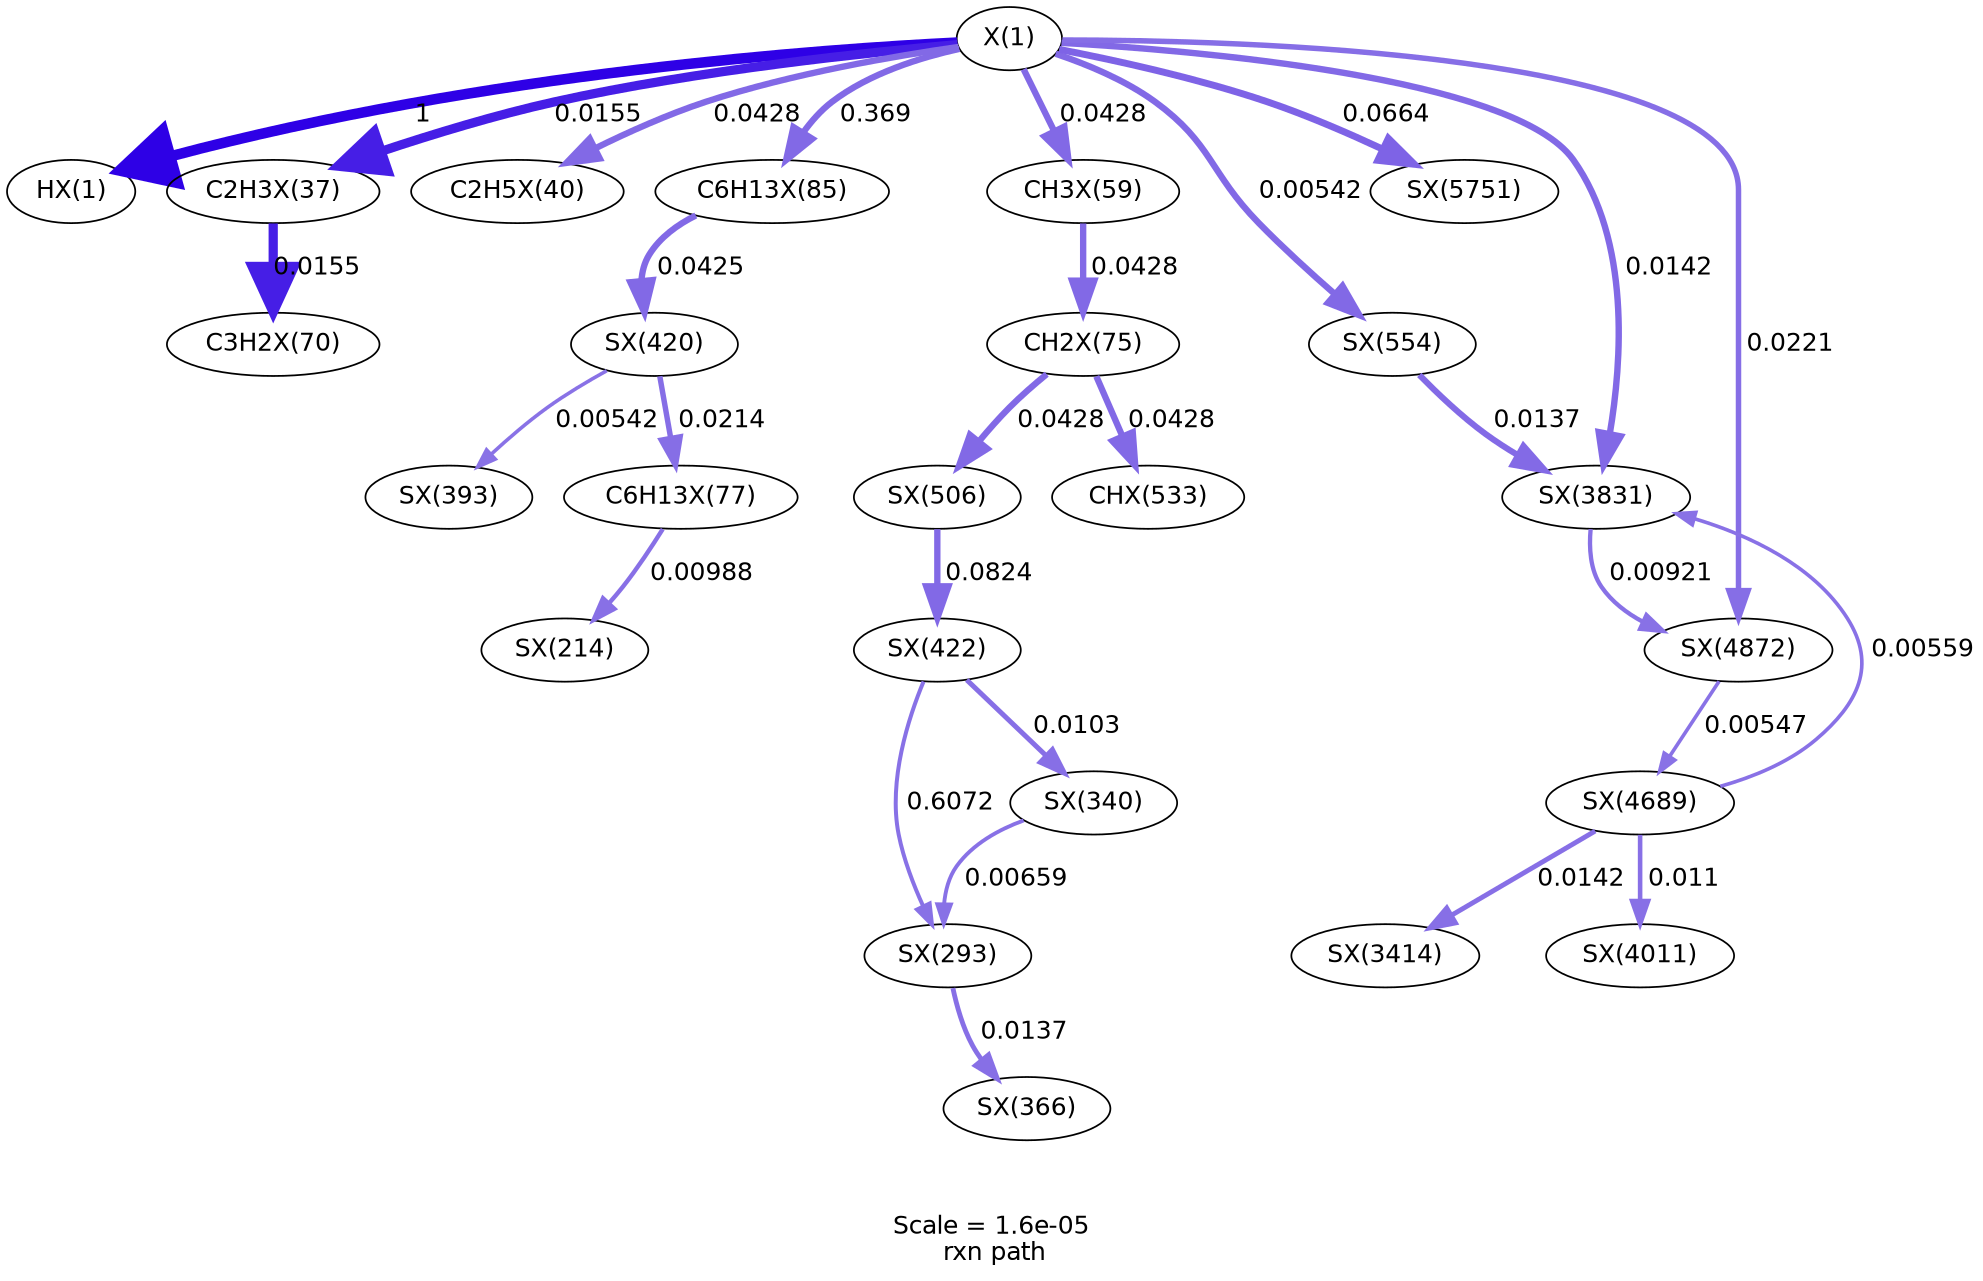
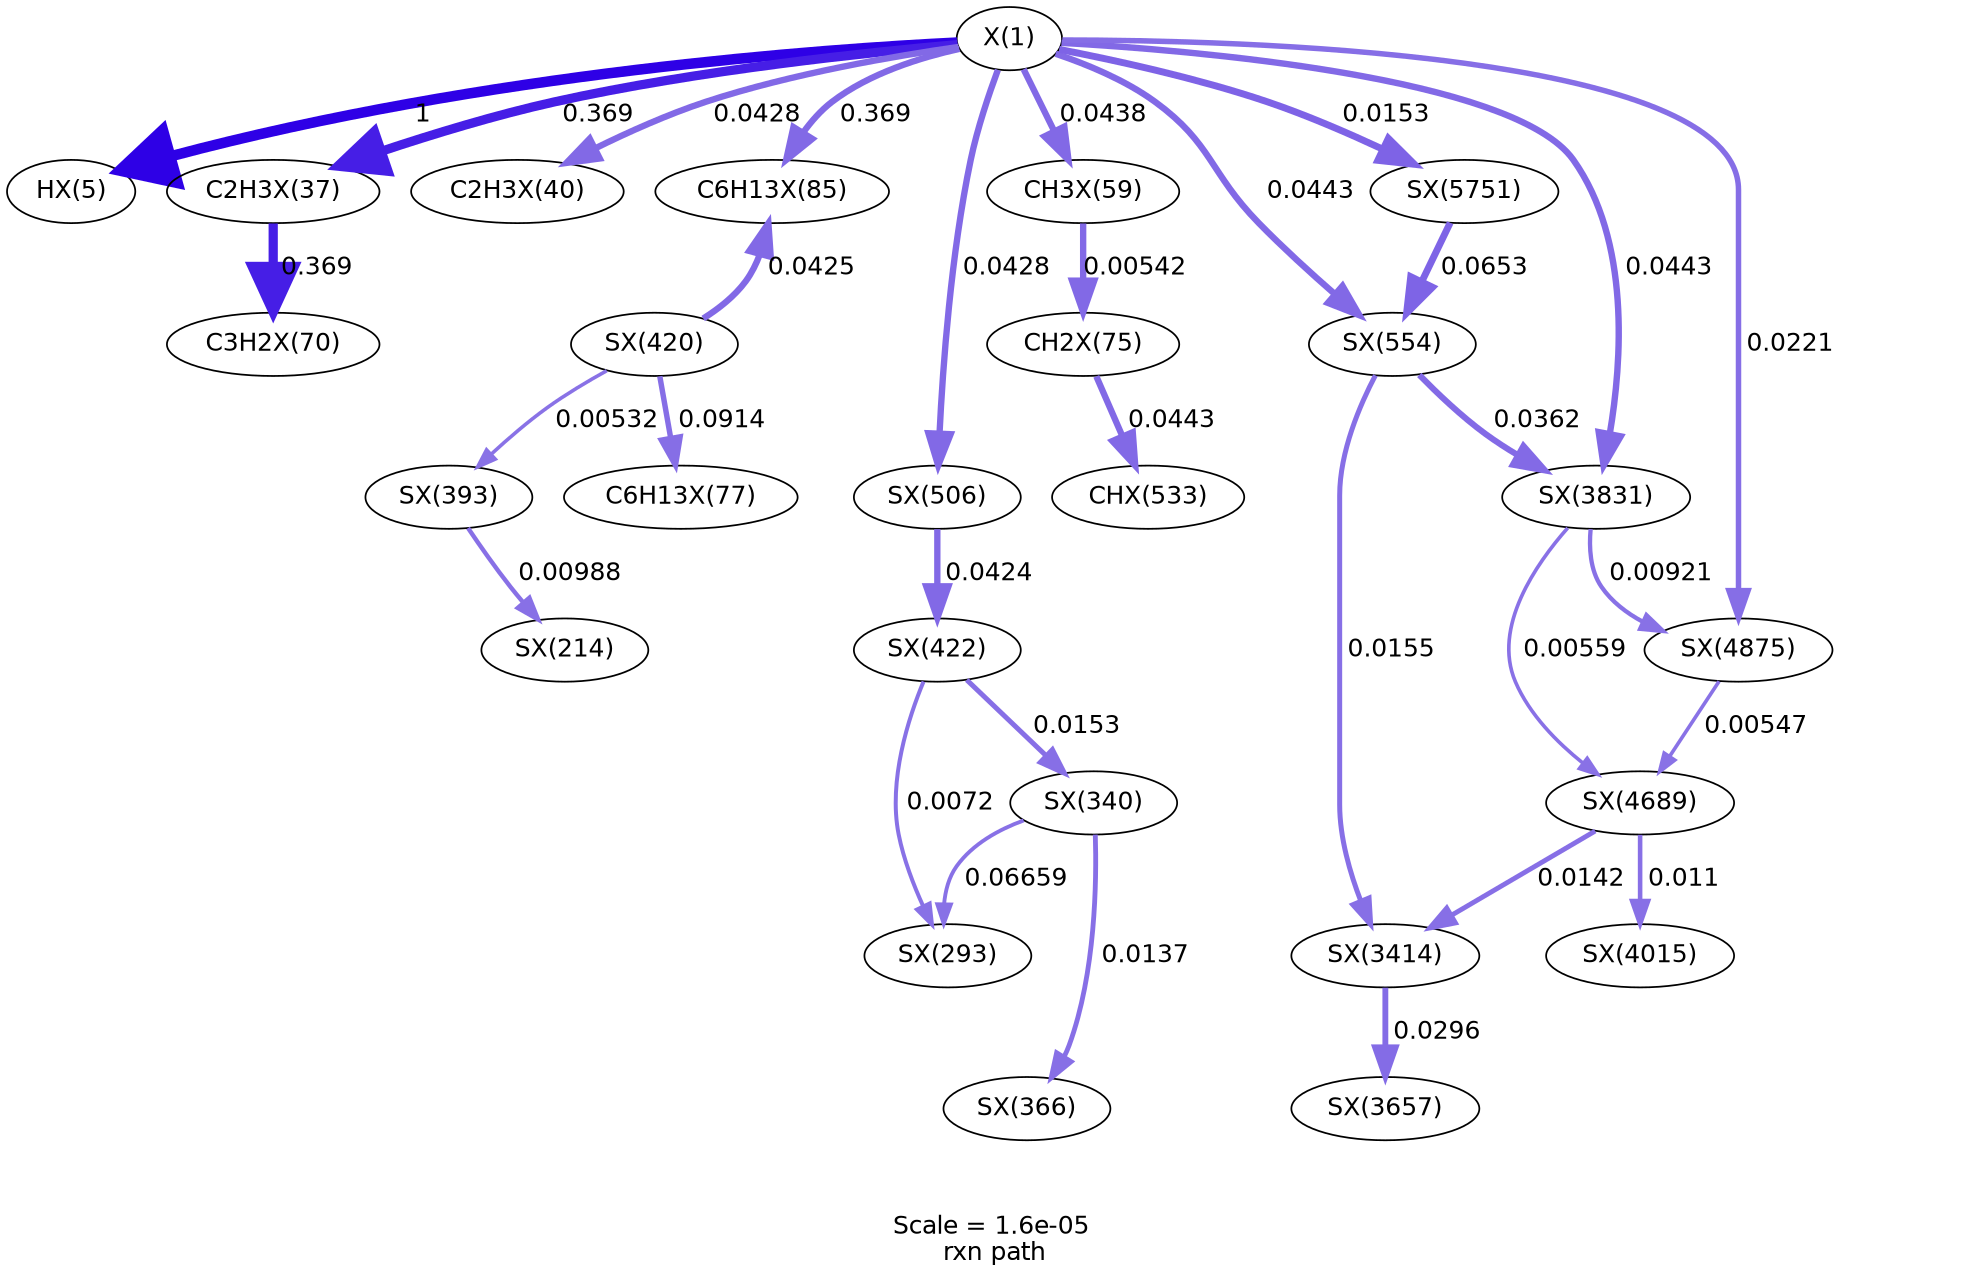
(595, 115) -> (595, 115)
(1100, 115) -> (1100, 115)
(1383, 115) -> (1383, 115)
(71, 192) -> (71, 192)
(517, 192) -> (517, 192)
(1307, 192) -> (1307, 192)
(660, 241) -> (737, 291)
none -> (1436, 252)
(314, 268) -> (314, 268)
(1131, 268) -> (1131, 268)
(1666, 268) -> (1666, 268)
(1011, 406) -> (956, 249)
(604, 421) -> (604, 421)
(719, 421) -> (719, 421)
(1168, 421) -> (1168, 421)
(1534, 421) -> (1534, 421)
(637, 567) -> (495, 566)
(986, 574) -> (986, 574)
none -> (1340, 636)
(1859, 646) -> (1509, 651)
(1738, 650) -> (1738, 650)
(1073, 726) -> (1073, 726)
(947, 803) -> (947, 803)
(1013, 879) -> (1013, 879)
(1640, 956) -> (1640, 956)
(964, 1025) -> (1091, 948)
none -> (1385, 1109)
